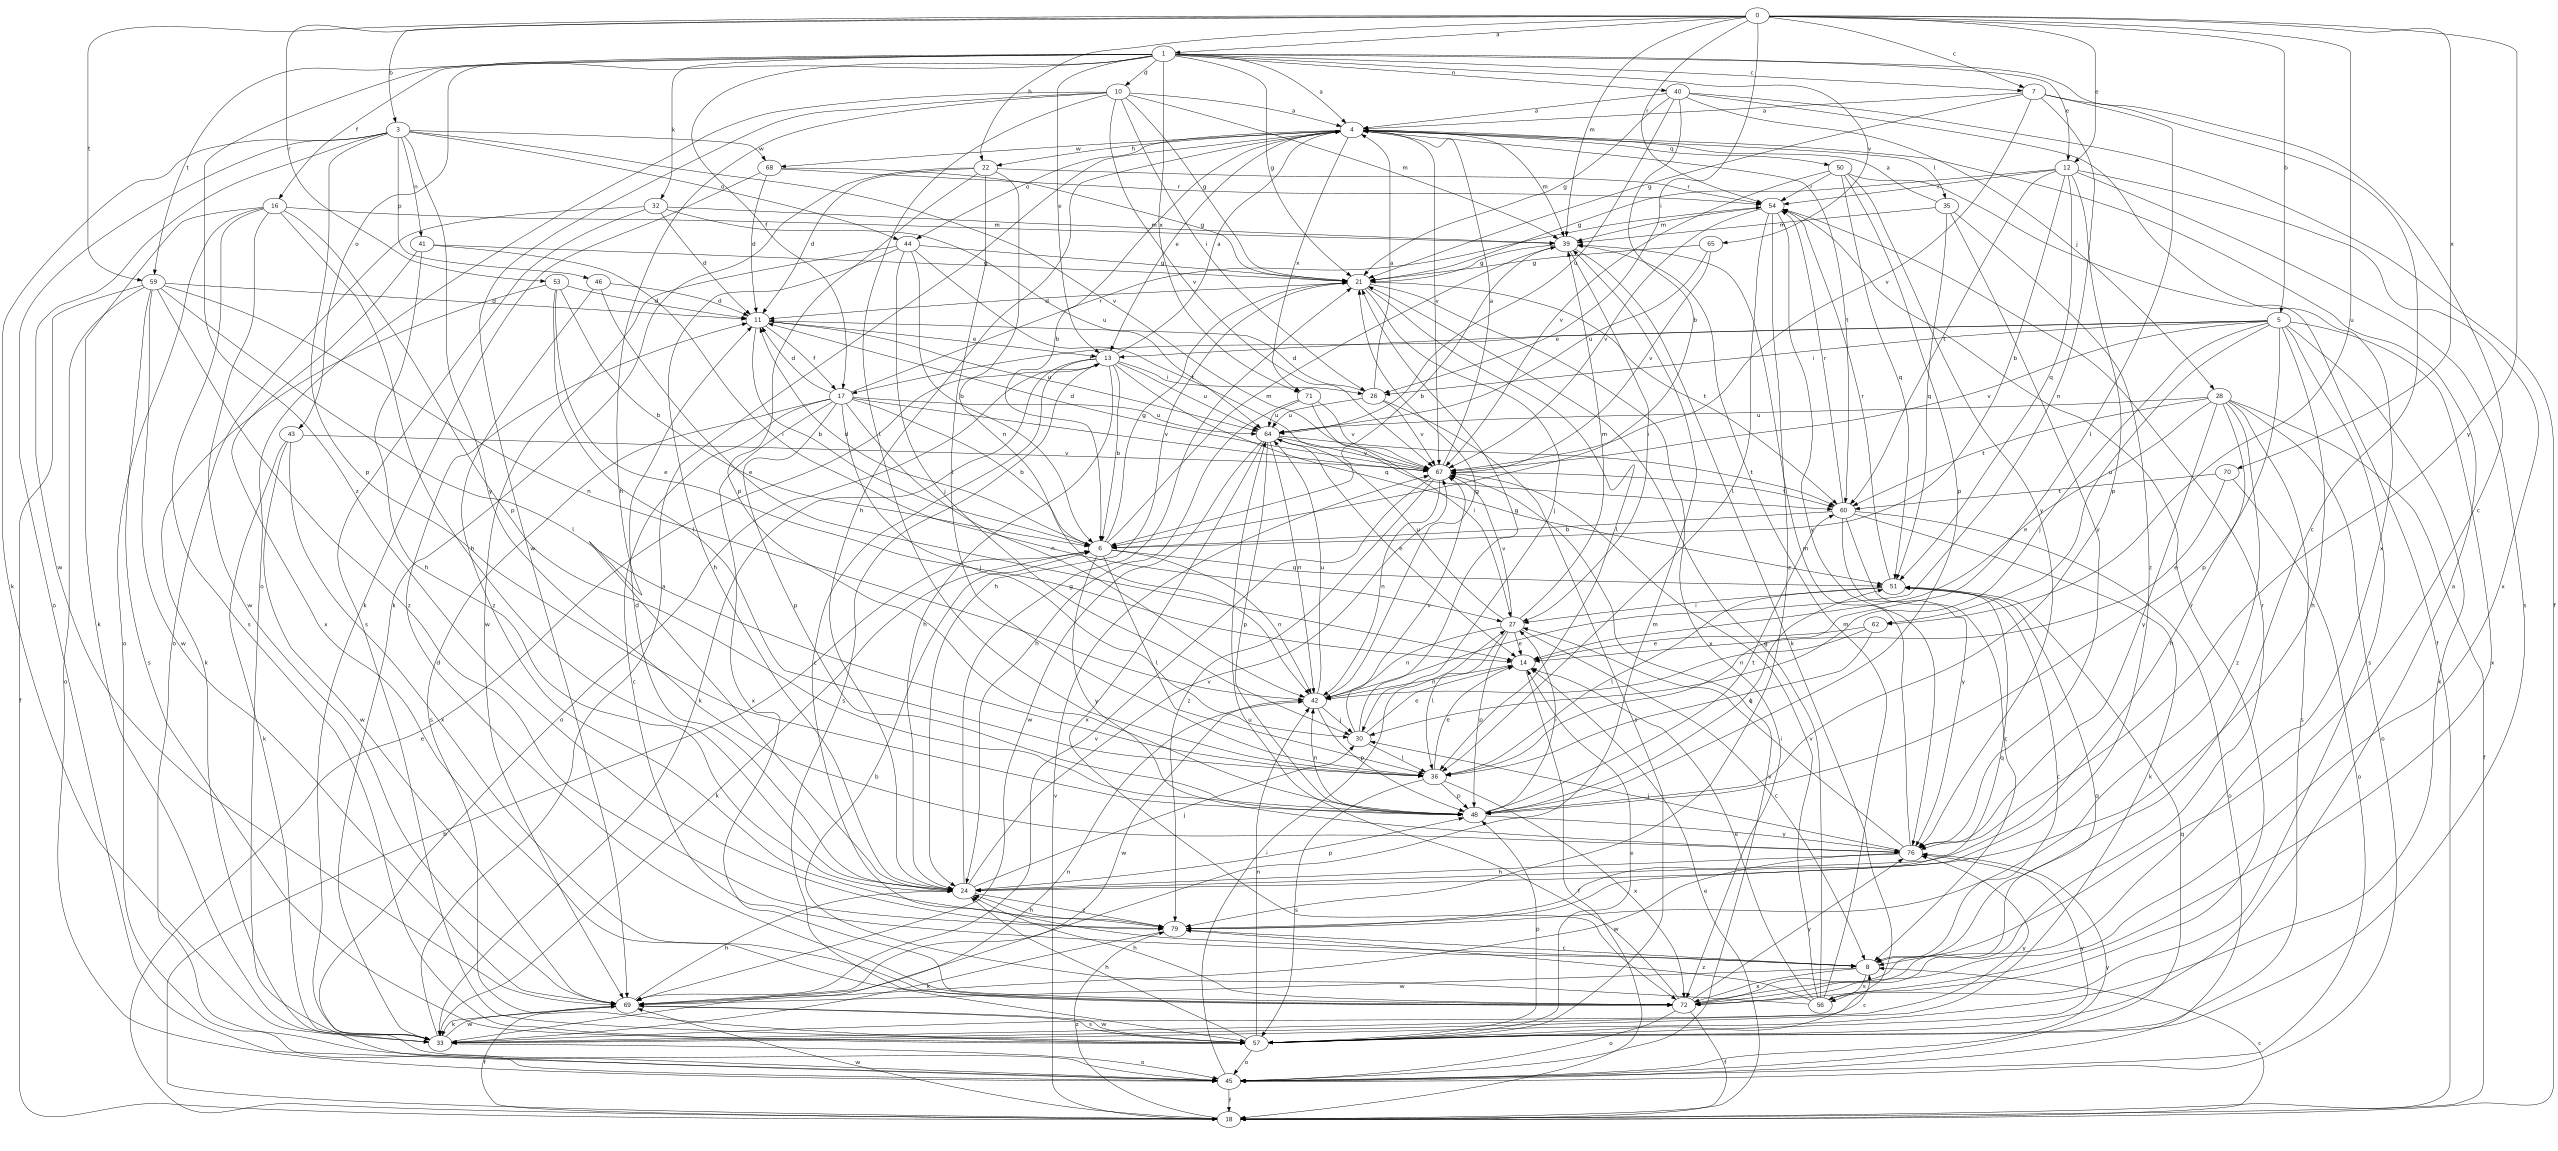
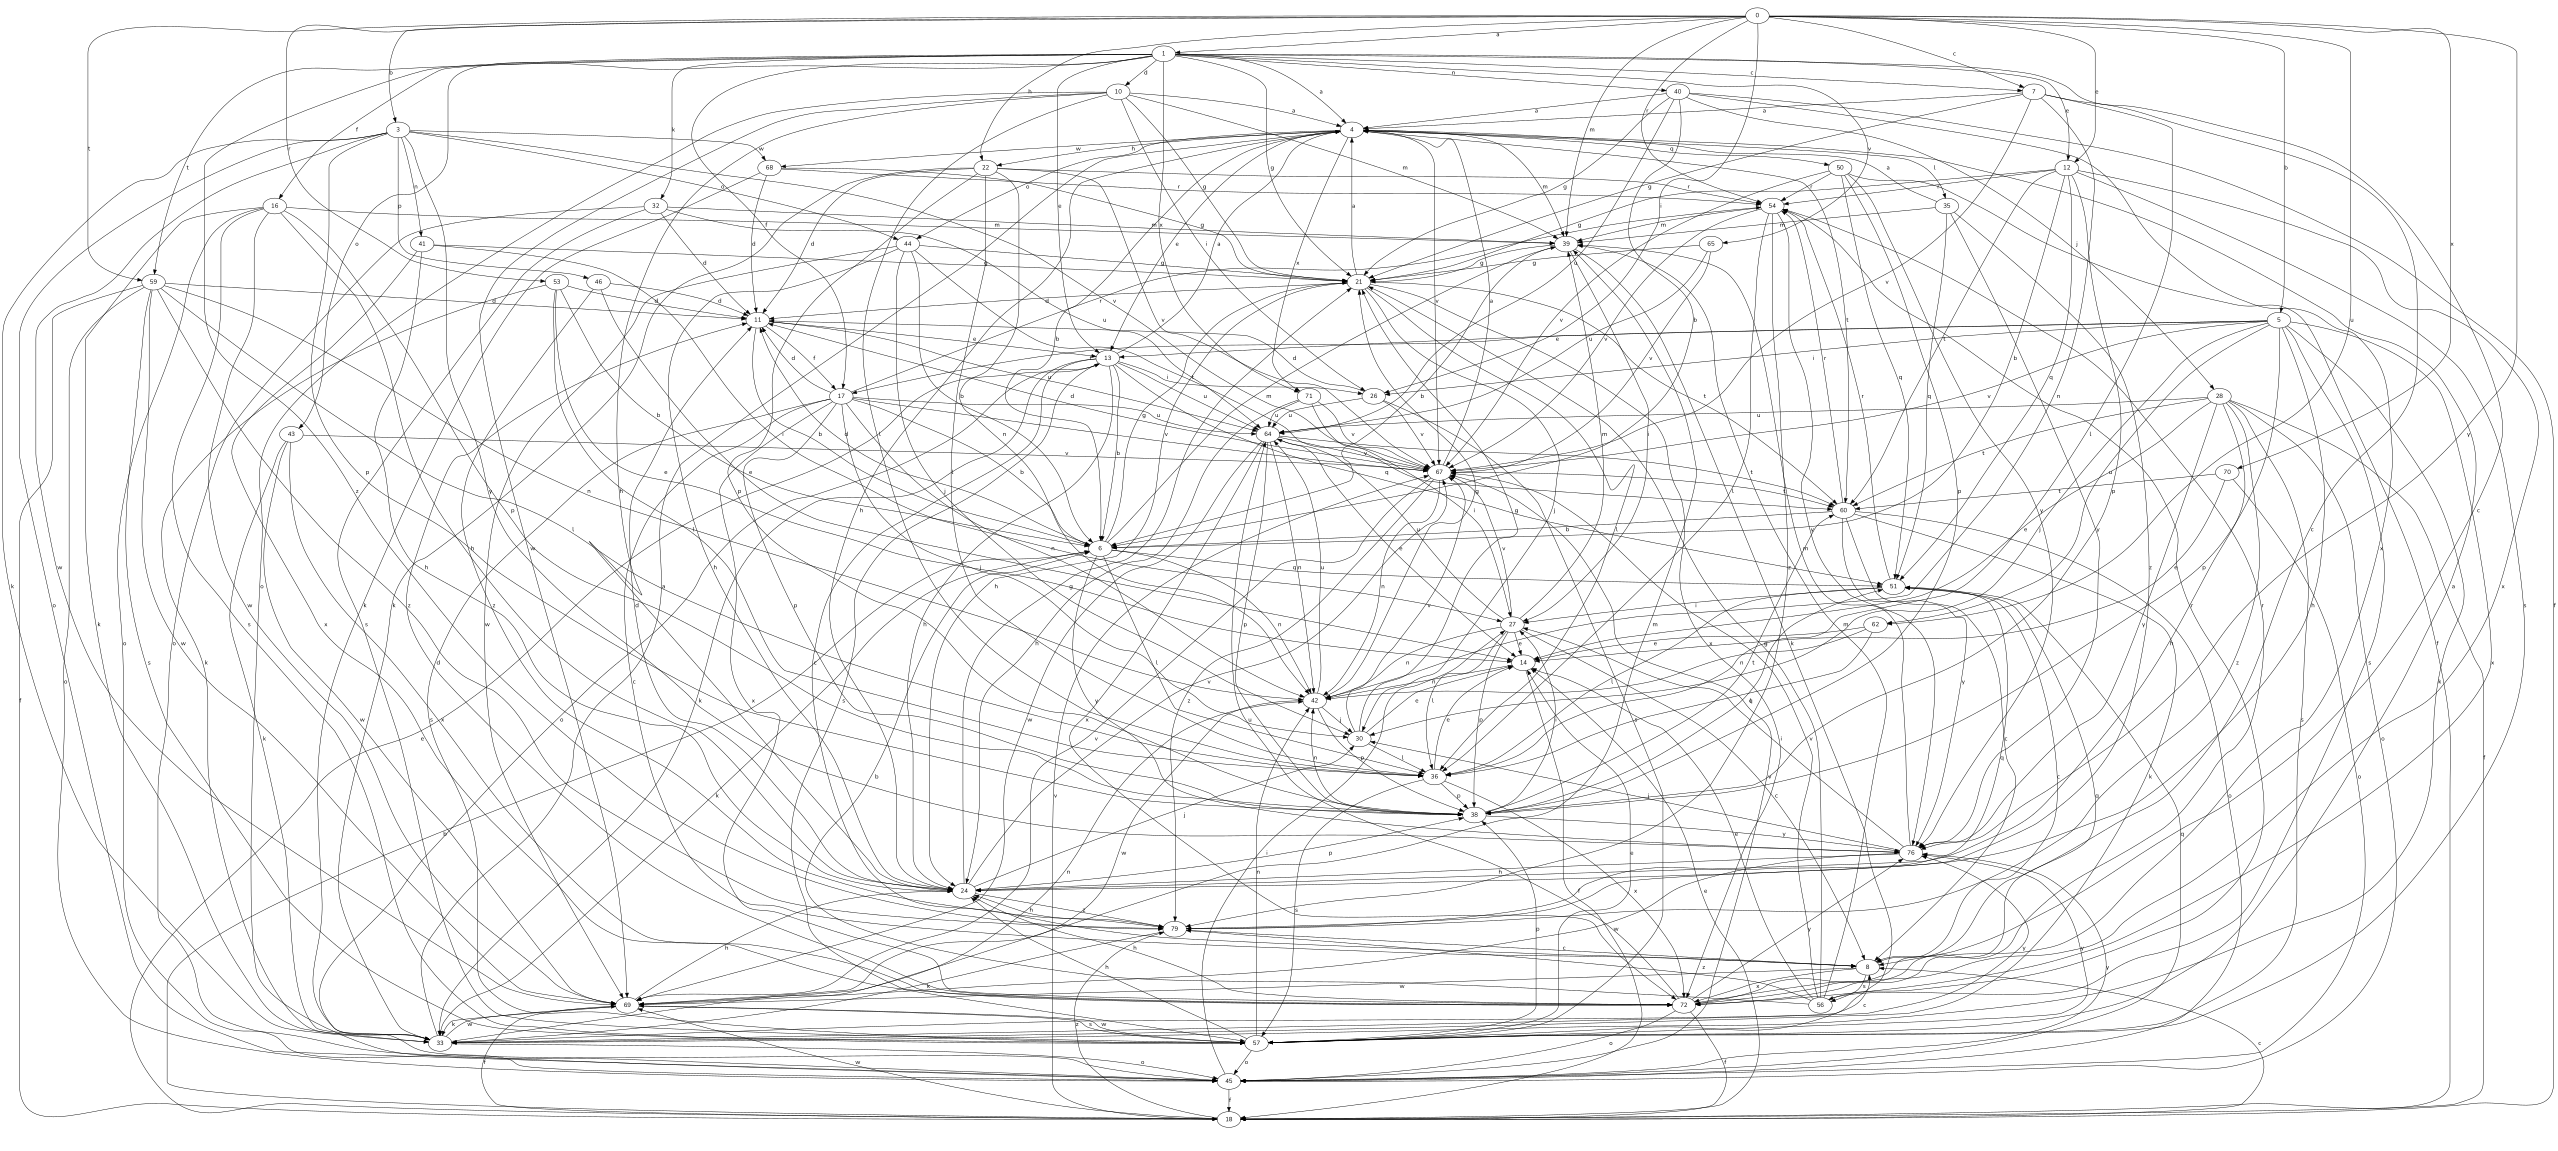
(1390, 258) -> (1352, 209)
(1212, 311) -> (1195, 339)
(1474, 815) -> (1474, 815)
